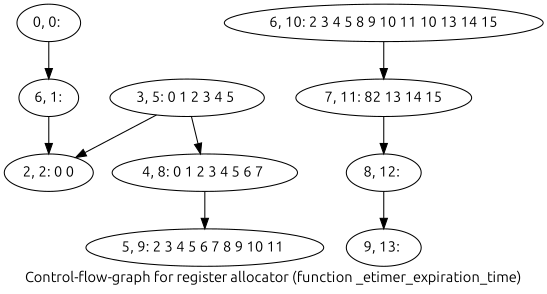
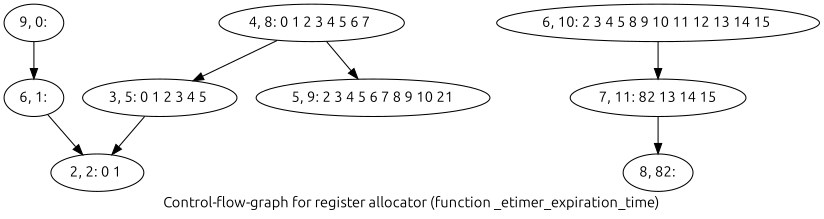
(49, 23) -> (34, 23)
(384, 23) -> (658, 23)
(195, 130) -> (240, 58)
(49, 173) -> (97, 173)
(384, 173) -> (658, 173)
(205, 248) -> (373, 98)
(384, 248) -> none
